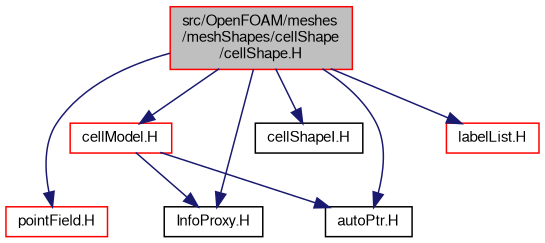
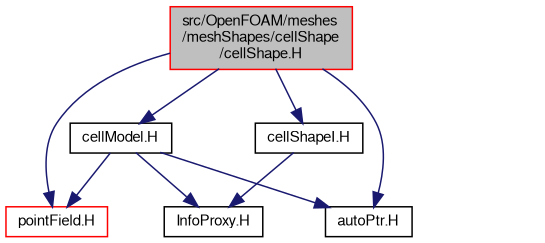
(237, 131) -> (267, 175)
(121, 138) -> (121, 138)
(493, 138) -> none
none -> (93, 174)
